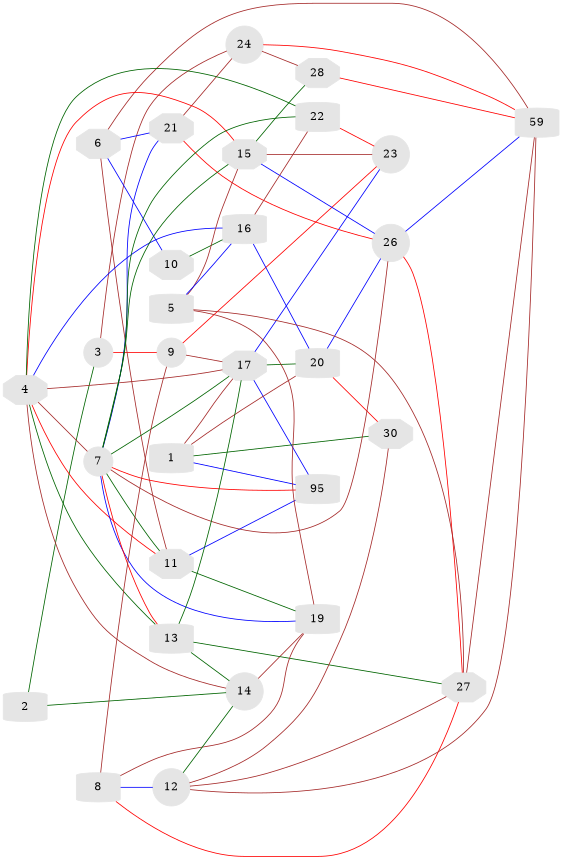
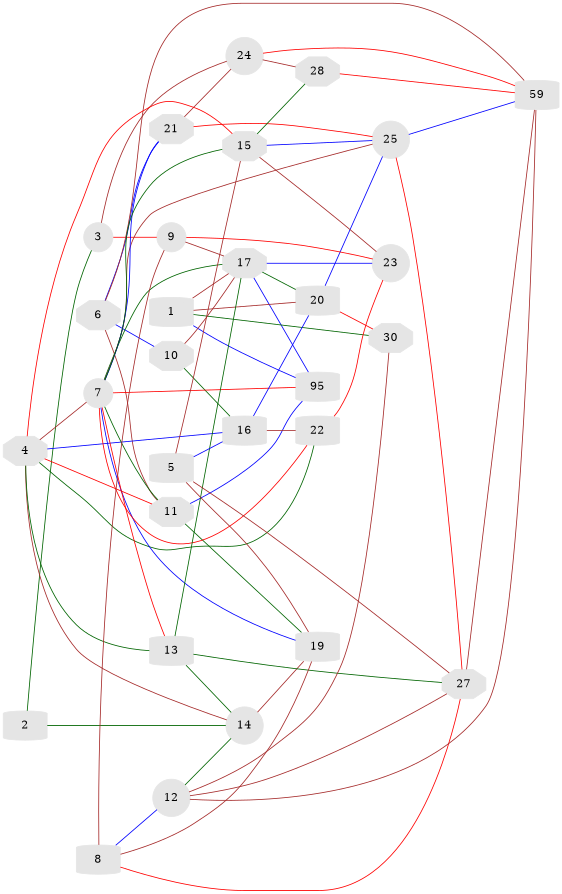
(136, 237) -> (177, 543)
(391, 243) -> (391, 140)
(139, 381) -> (217, 303)
